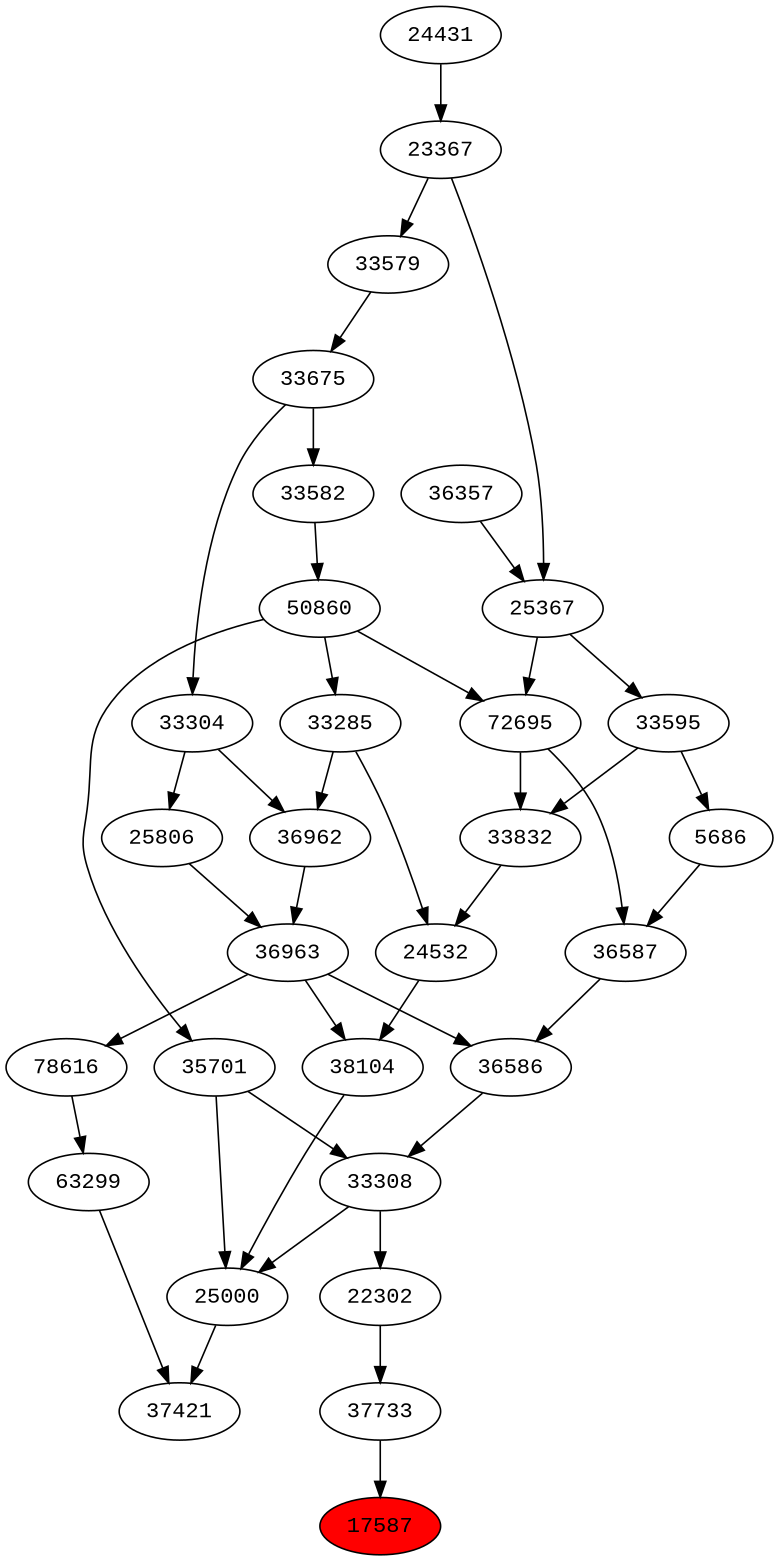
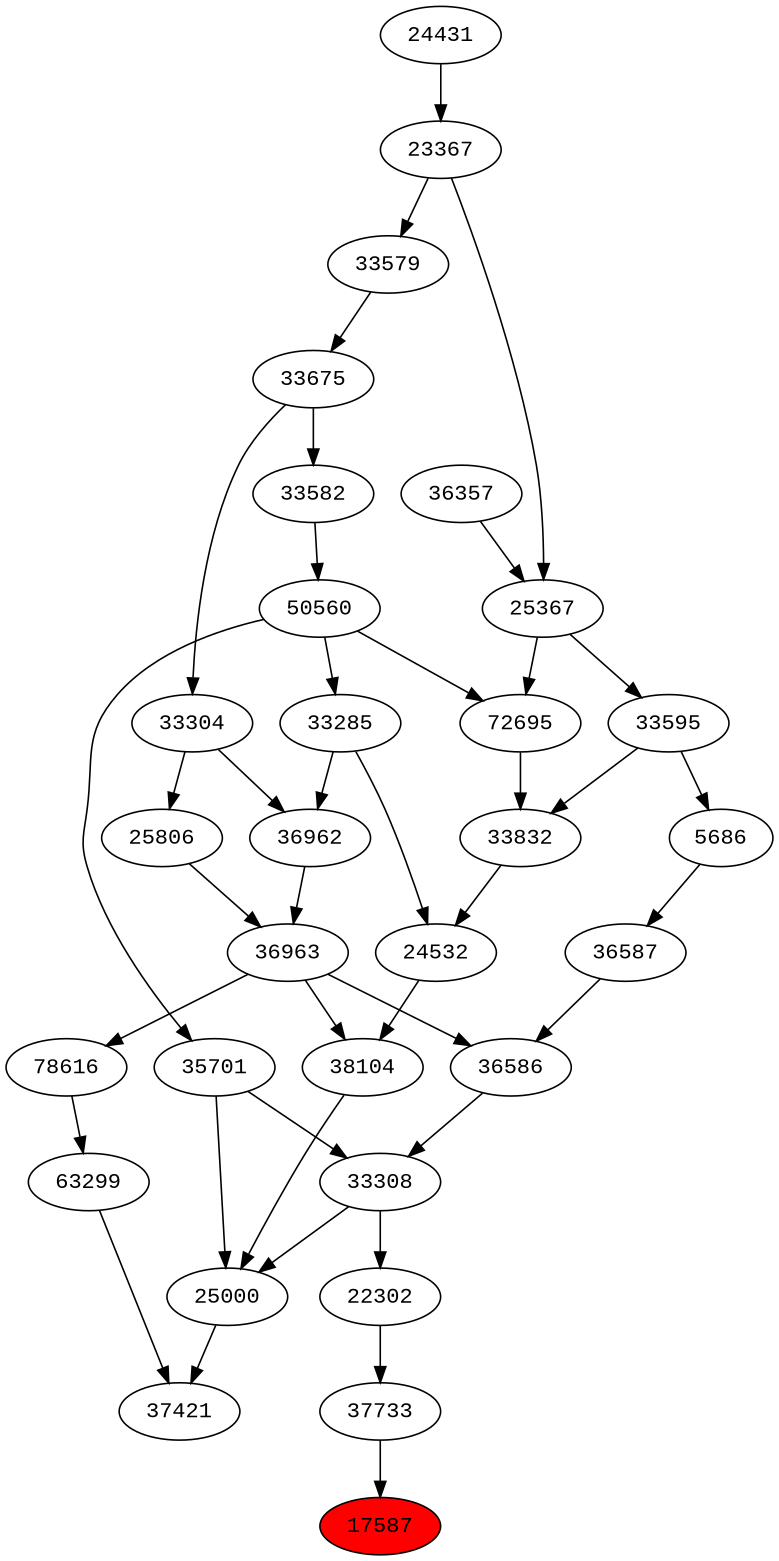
(320, 609) -> (320, 609)
(601, 821) -> none
